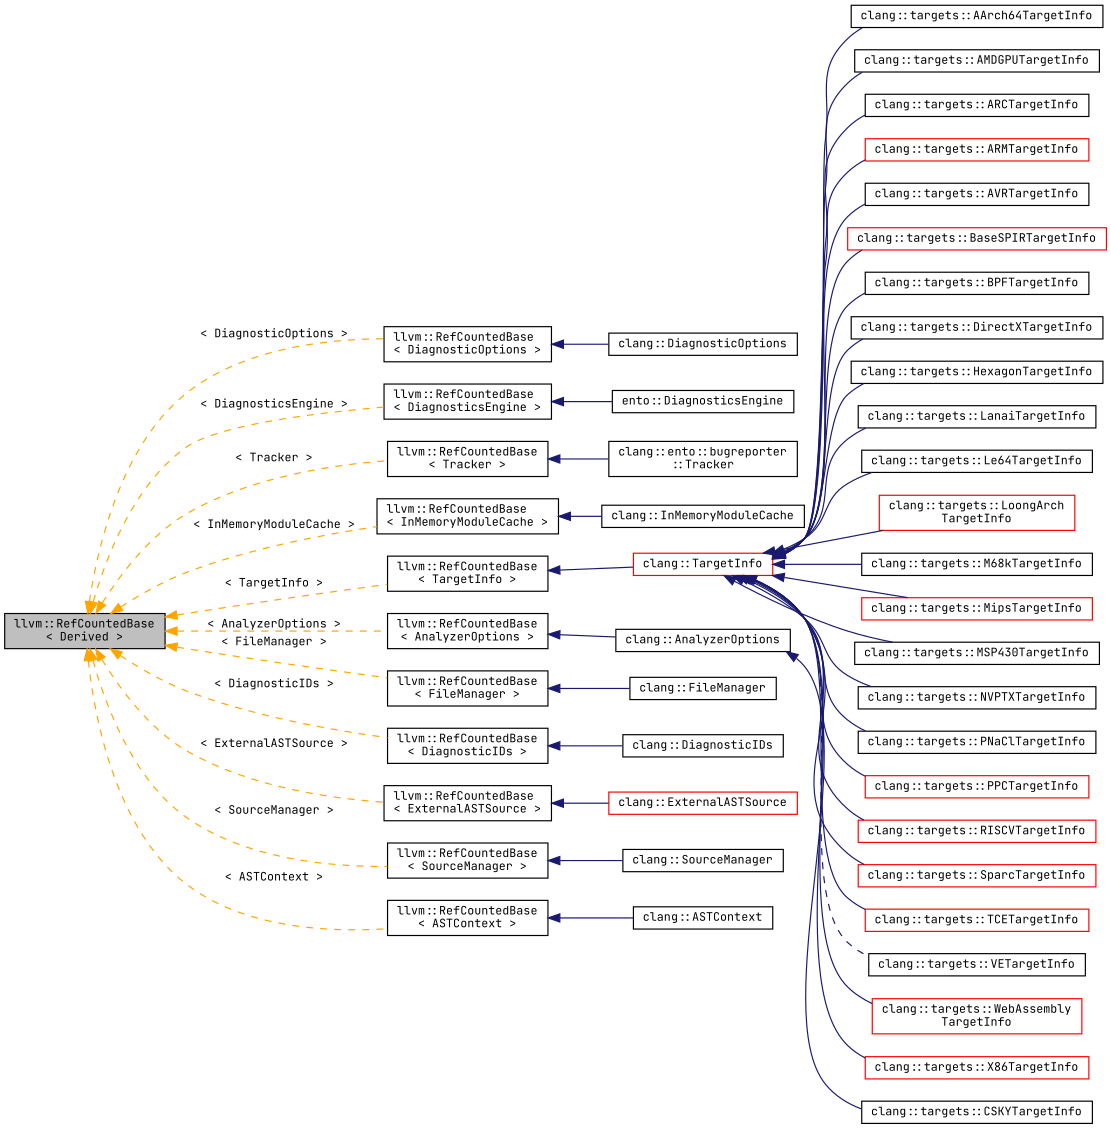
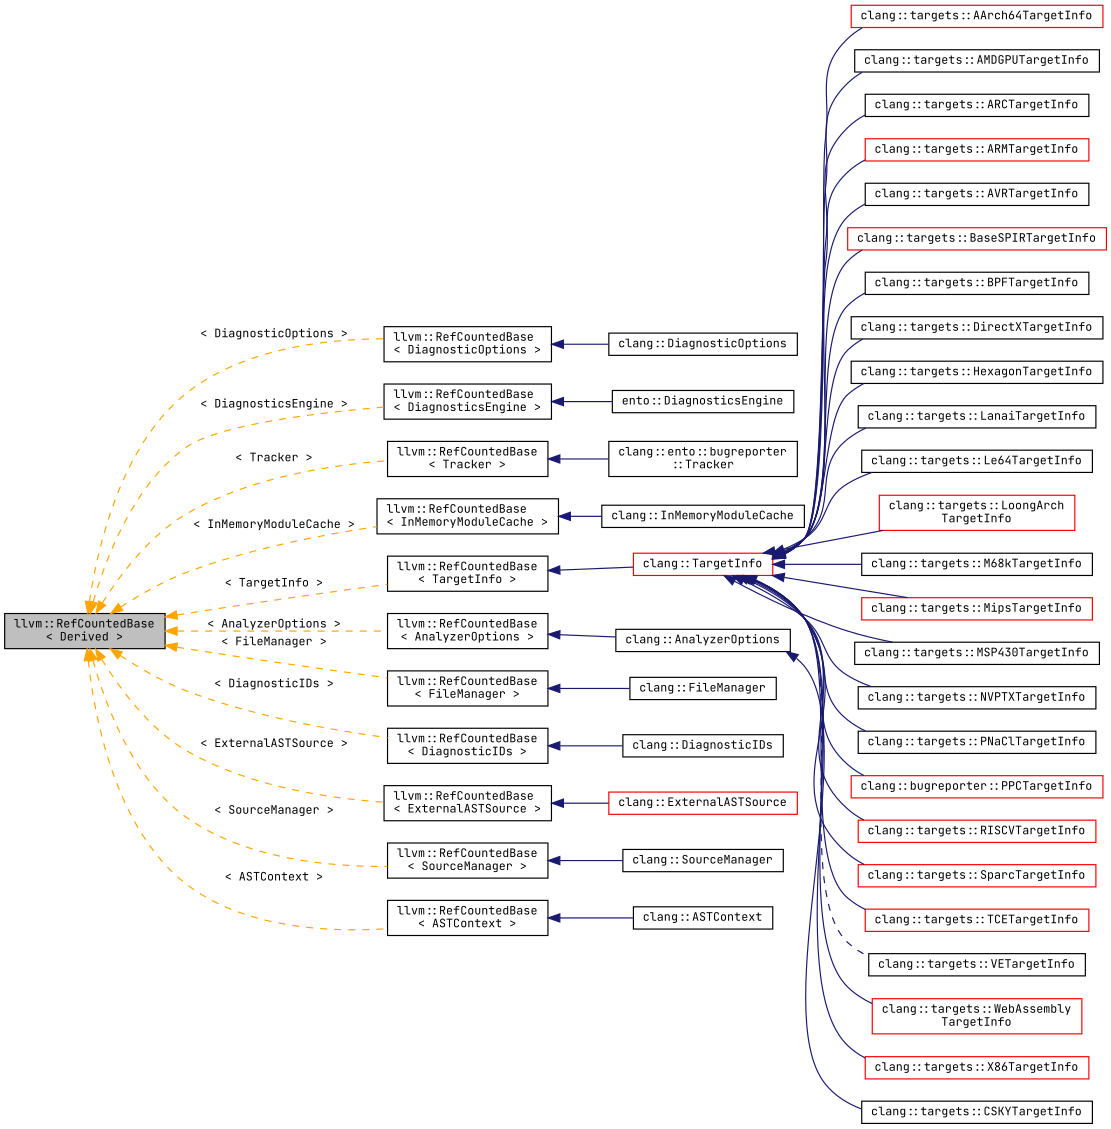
(977, 16) -> (977, 16)
(977, 787) -> (977, 787)
